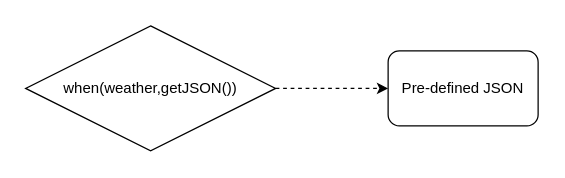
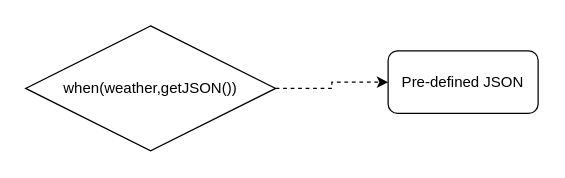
(463, 88) -> (463, 82)
